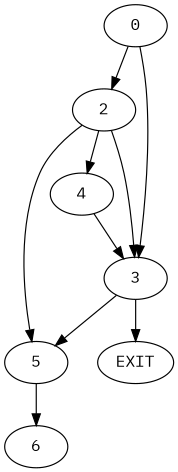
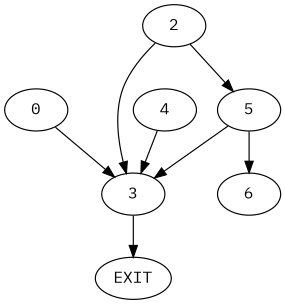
(122, 62) -> none
(95, 146) -> none
(91, 317) -> (196, 149)
